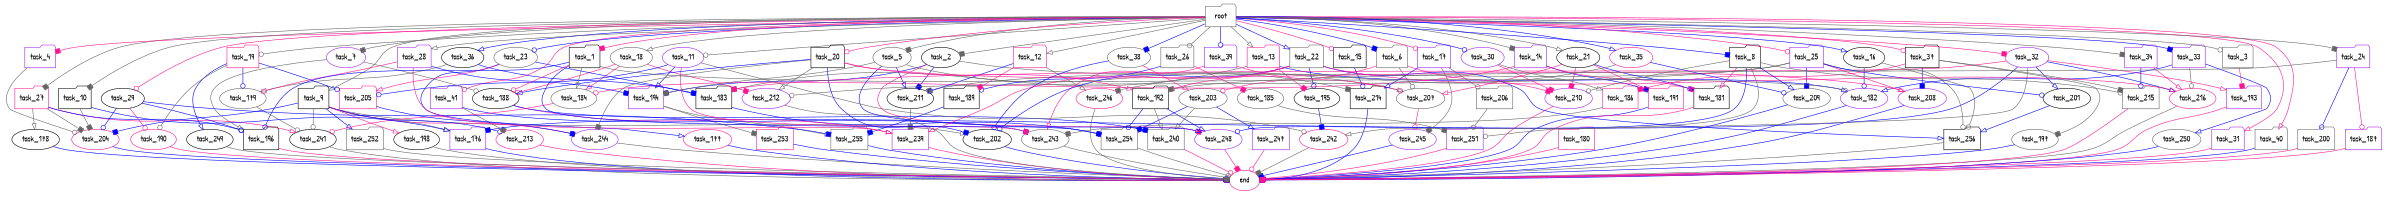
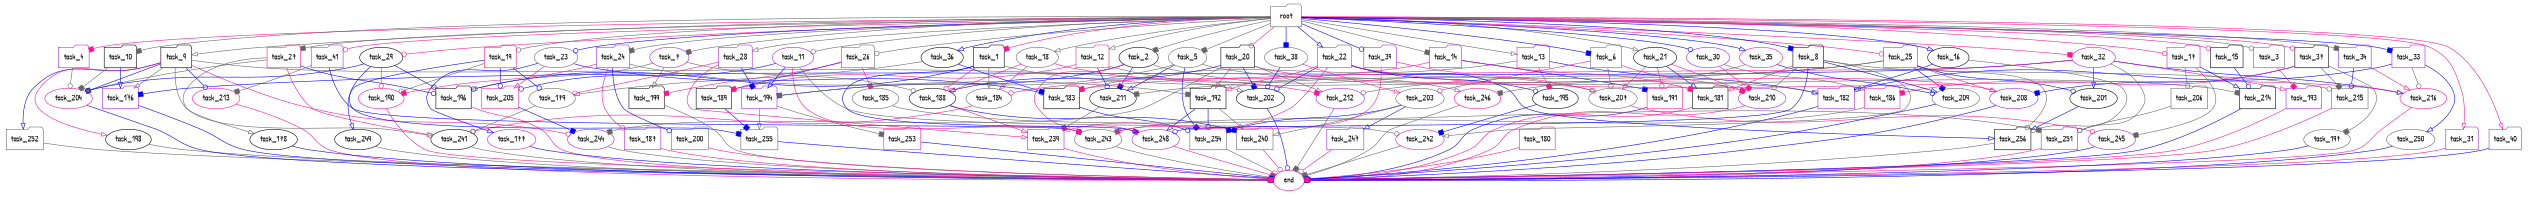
none -> (493, 81)
none -> (647, 99)
(1864, 99) -> (1836, 99)
(1726, 171) -> (1868, 171)
